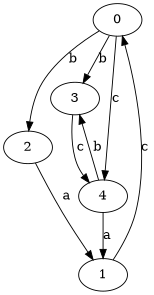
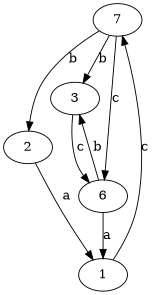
(118, 20) -> (118, 20)
(103, 196) -> (103, 196)
